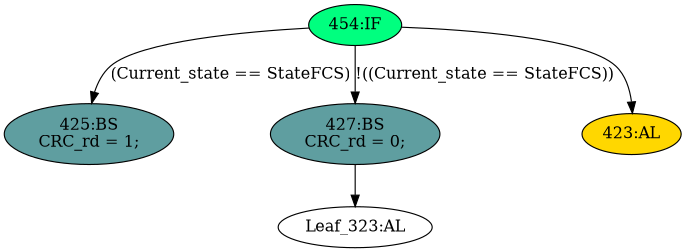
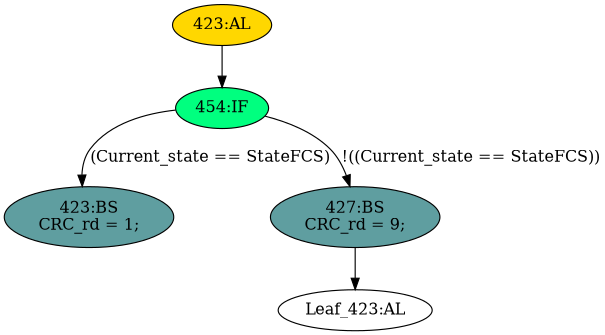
(531, 38) -> (222, 61)
(89, 134) -> (89, 217)
(355, 134) -> (355, 217)
(355, 227) -> (355, 310)
